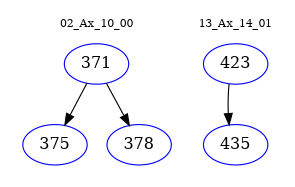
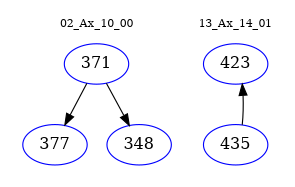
(228, 99) -> (243, 110)
(55, 145) -> (55, 145)
(139, 145) -> (139, 145)
